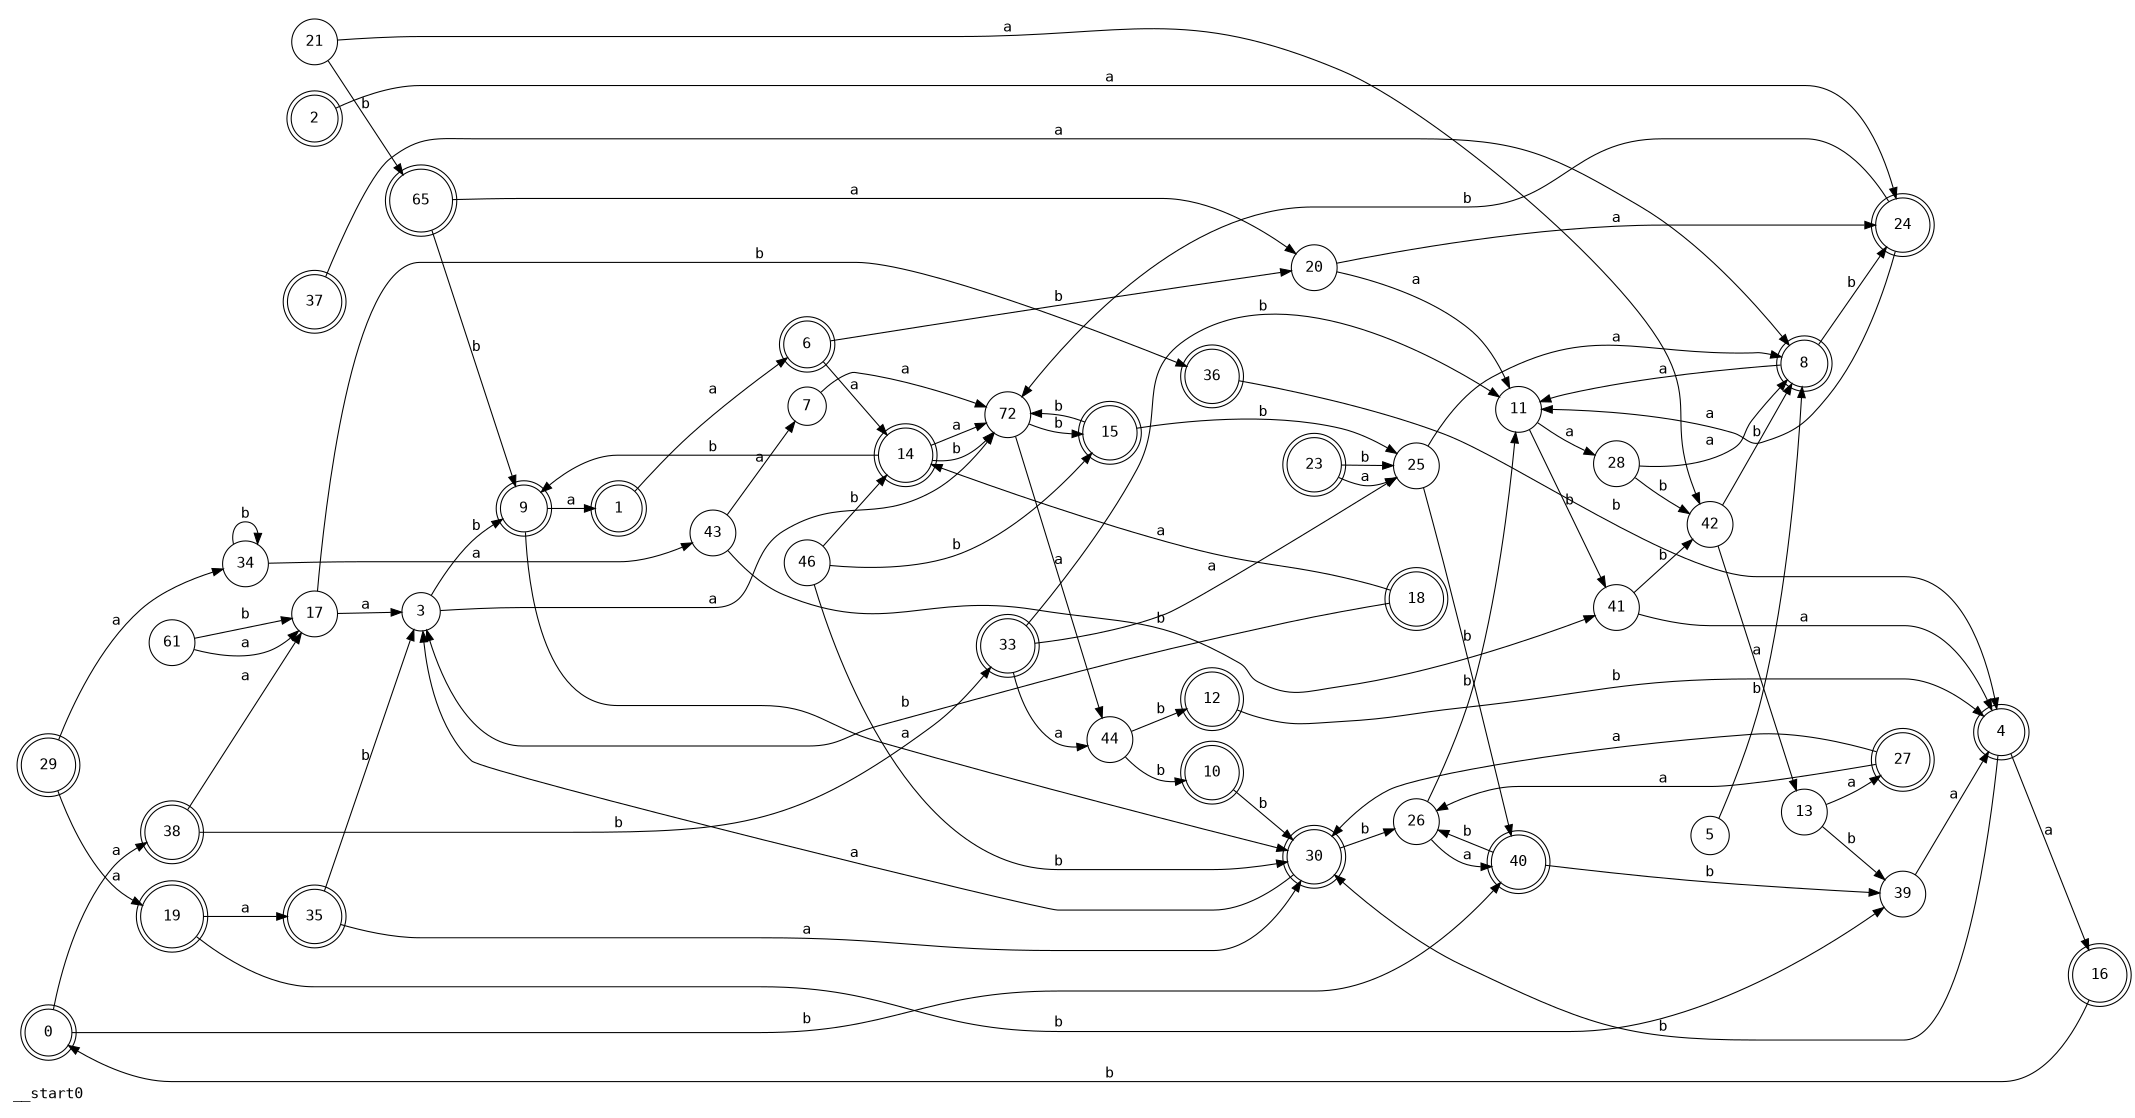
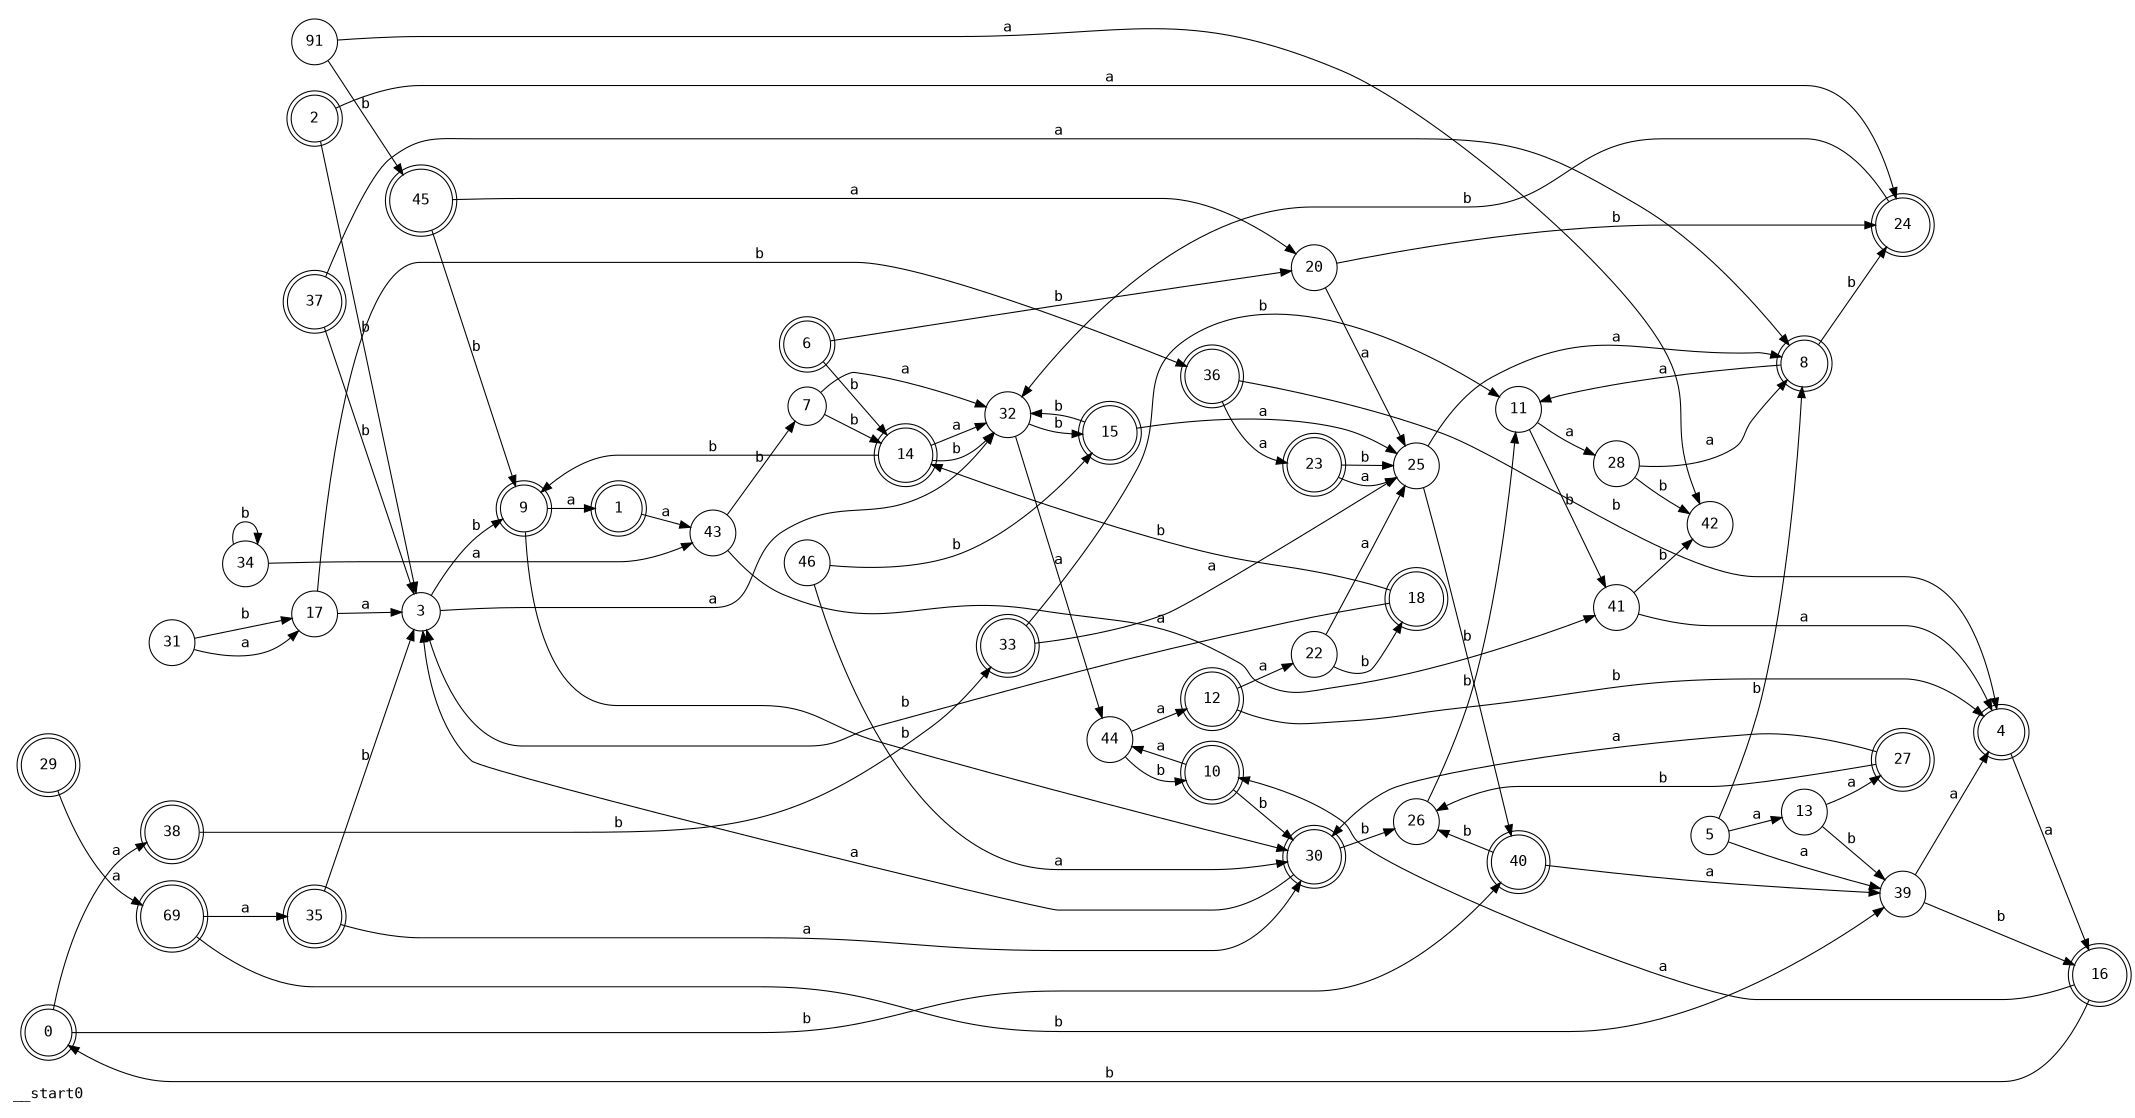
(315, 42) -> (315, 42)
(421, 201) -> (421, 201)
(1616, 218) -> (1616, 218)
(1434, 306) -> (1363, 362)
none -> (367, 362)
(855, 385) -> (855, 385)
(1263, 412) -> (1263, 412)
(1008, 415) -> (1008, 415)
(703, 423) -> (661, 519)
none -> (1243, 437)
(1776, 438) -> none
(1753, 452) -> none
none -> (367, 455)
(760, 458) -> (760, 458)
(849, 518) -> (848, 426)
(1161, 531) -> (1161, 531)
(1161, 619) -> (1161, 619)
(116, 636) -> none
(172, 643) -> (172, 643)
none -> (1314, 654)
(1756, 663) -> (1750, 826)
(1161, 709) -> (1161, 709)
(1034, 721) -> (1164, 757)
(242, 726) -> none
(906, 734) -> (906, 734)
(1663, 779) -> (1663, 779)
(1453, 858) -> none
(1059, 862) -> (1059, 862)
none -> (1798, 865)
(1710, 872) -> (1710, 872)
(172, 916) -> (172, 916)
none -> (1994, 932)
none -> (1641, 968)
(1759, 1040) -> none
